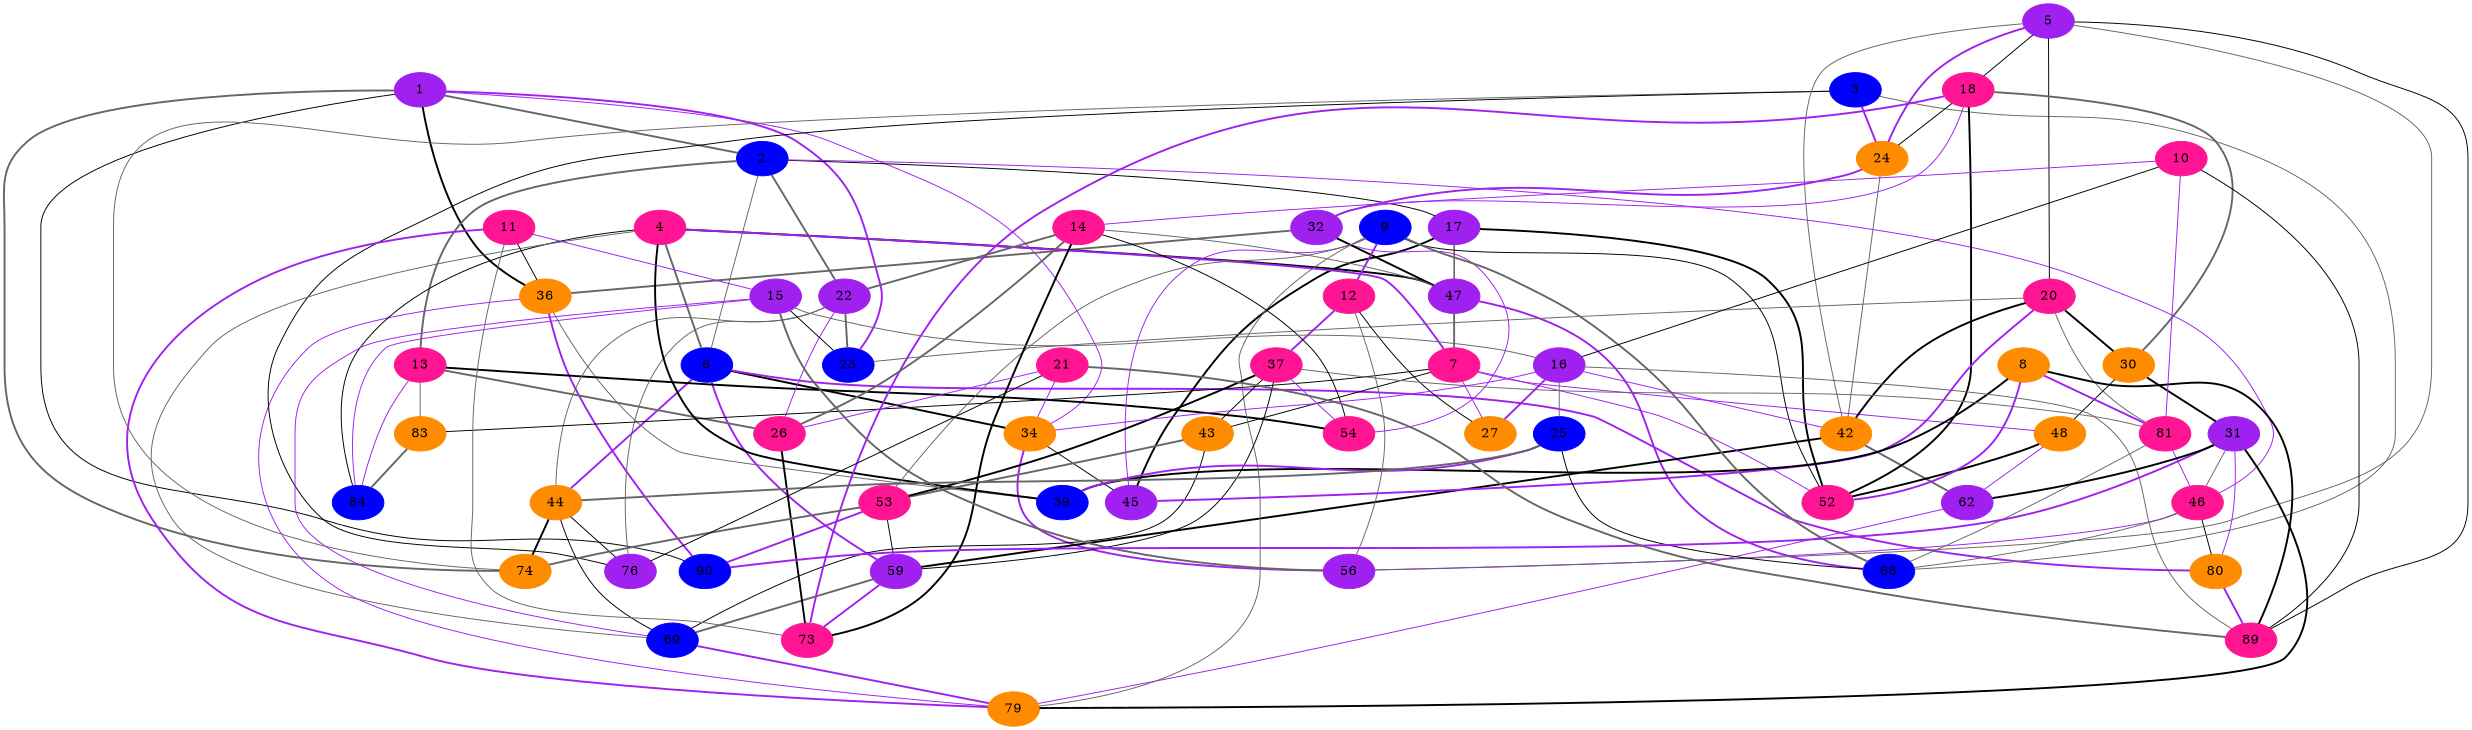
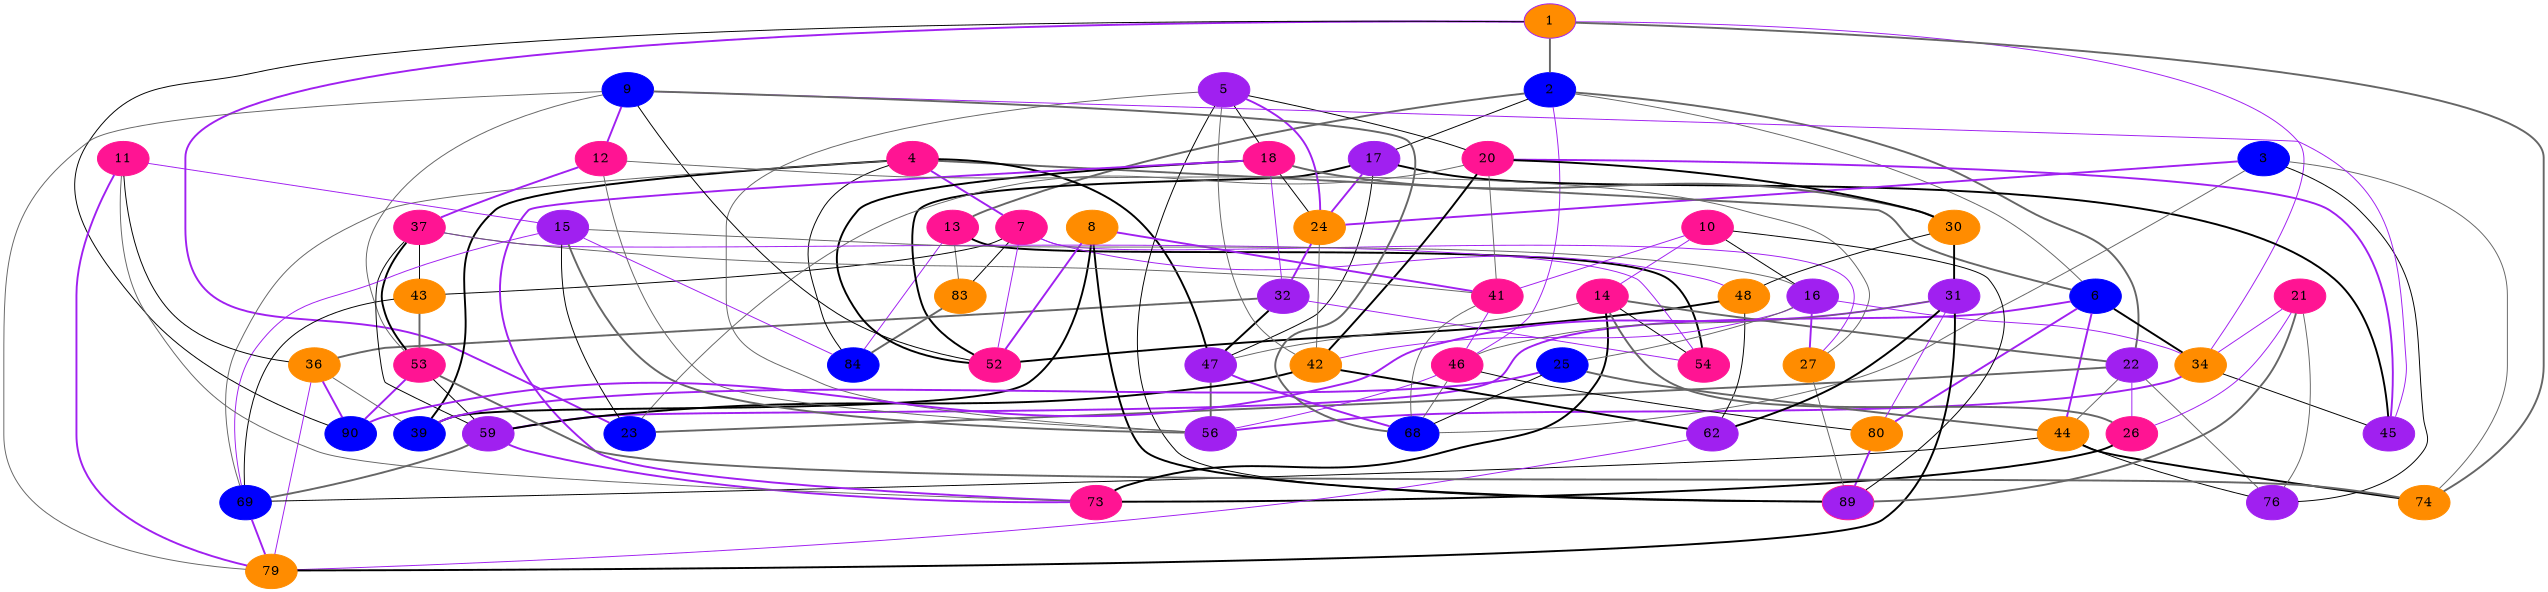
(420, 90) -> (1550, 21)
none -> (1347, 193)
(456, 214) -> none
(1454, 331) -> (1211, 400)
(1402, 364) -> (1304, 177)
(1933, 389) -> (1828, 434)
(600, 399) -> none
(2165, 434) -> (1497, 296)
(866, 459) -> (2310, 398)
(2014, 468) -> (1741, 367)
(1908, 469) -> (1540, 404)
(2251, 640) -> (1848, 503)
